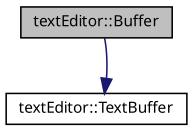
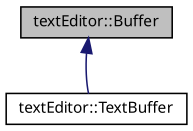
(107, 58) -> (86, 74)
